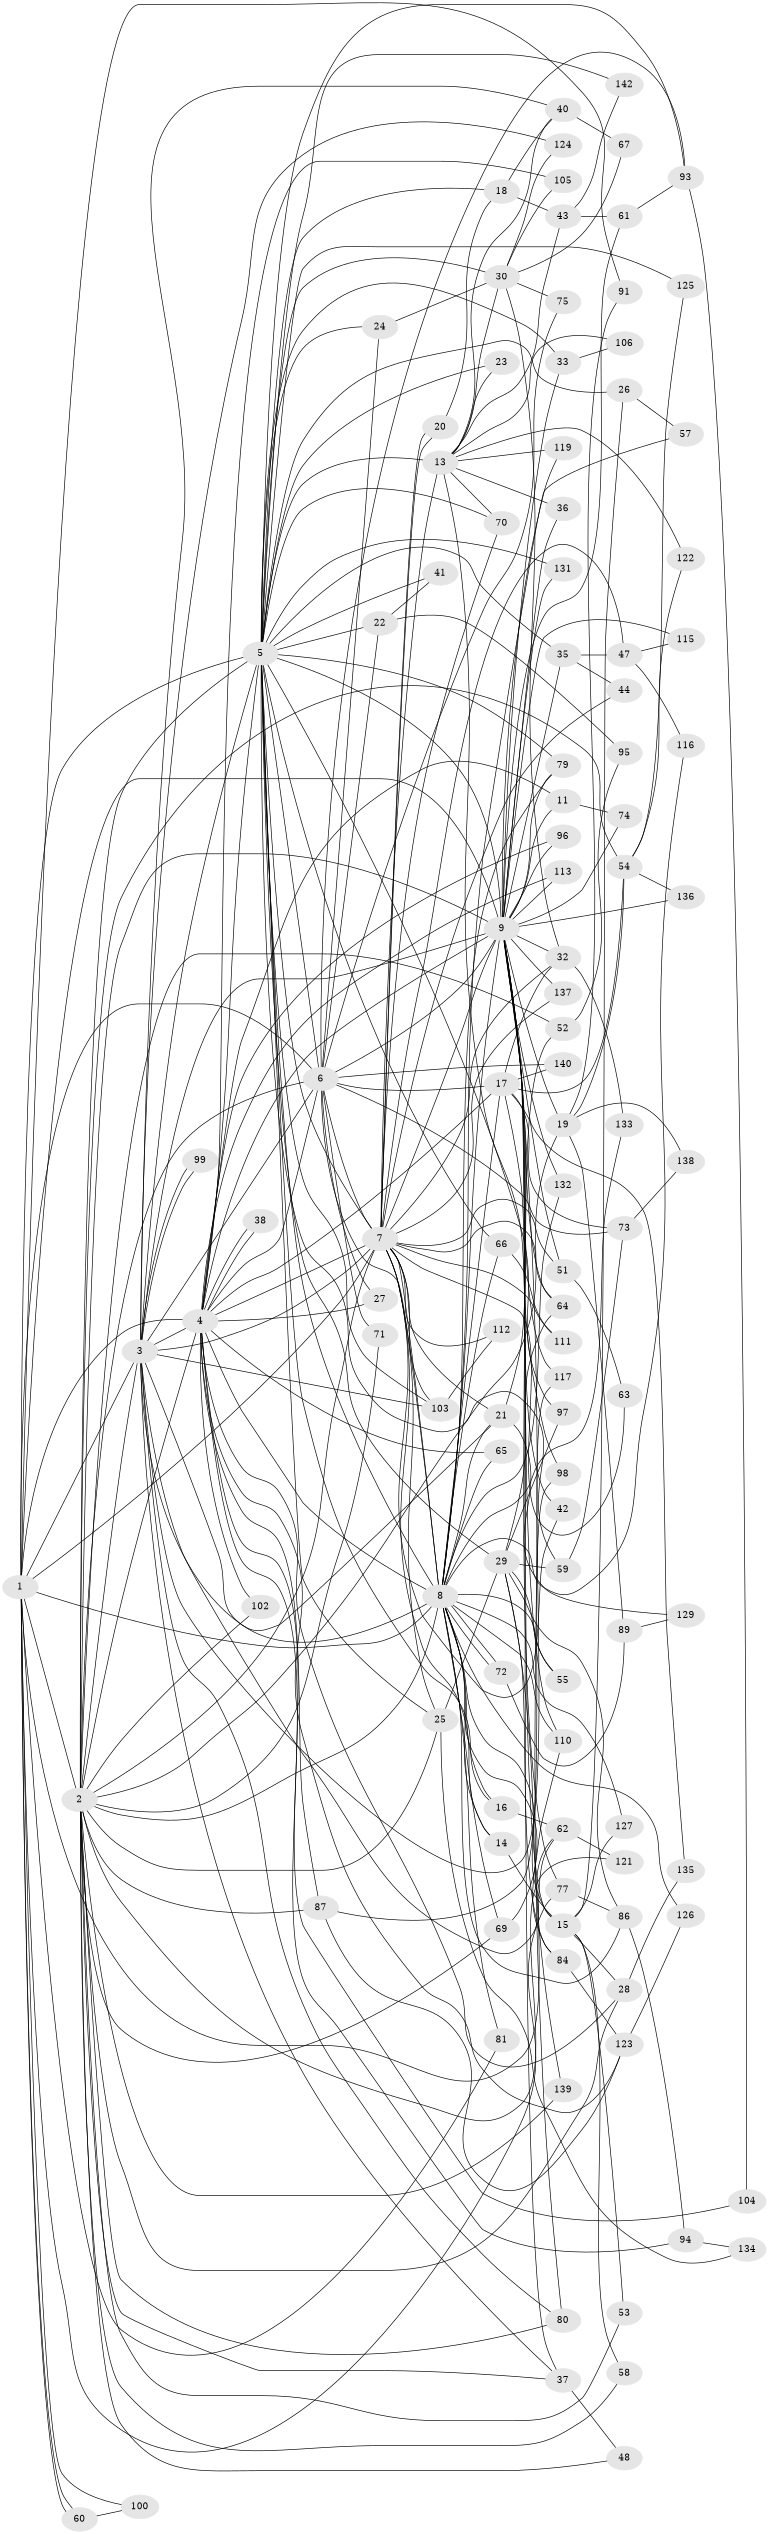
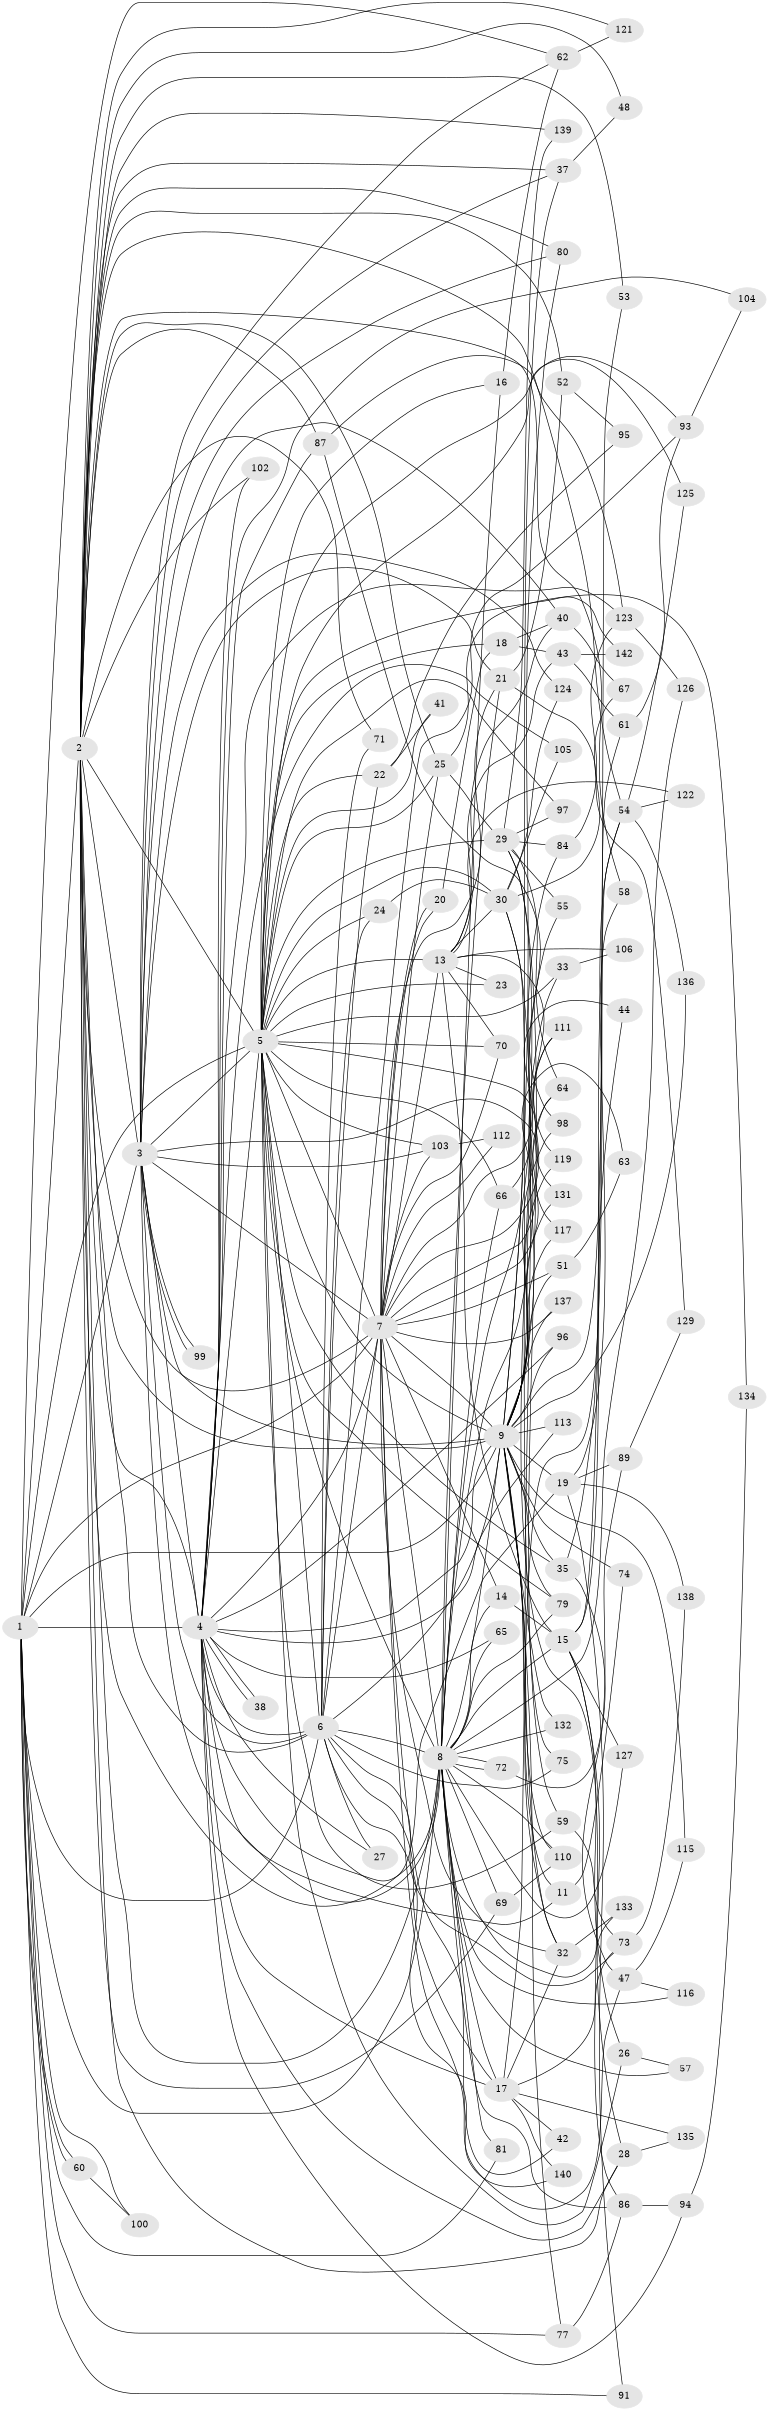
(563, 509) -> none
